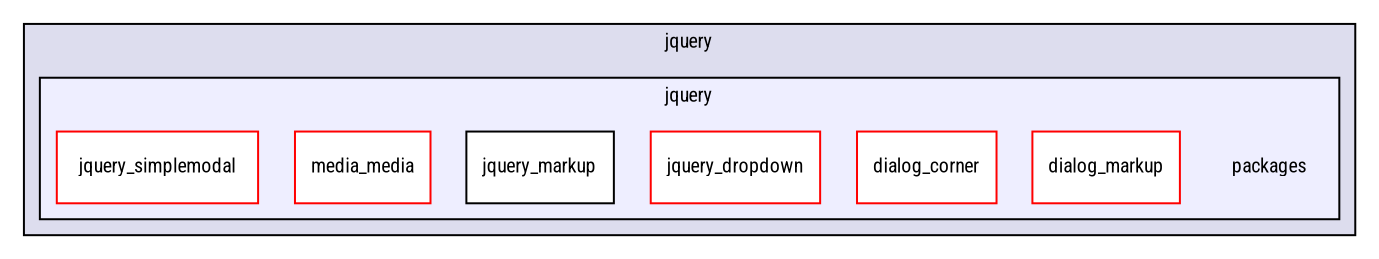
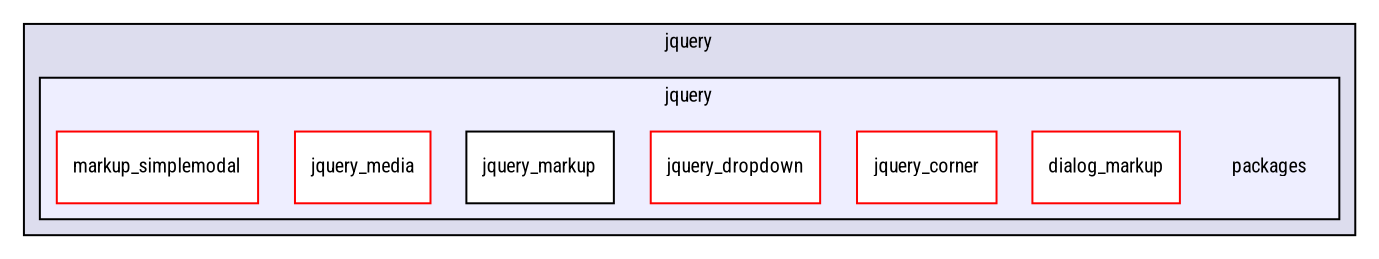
(157, 167) -> (157, 167)
(363, 167) -> (363, 167)
(927, 167) -> (927, 167)
